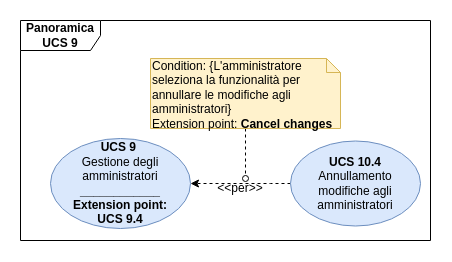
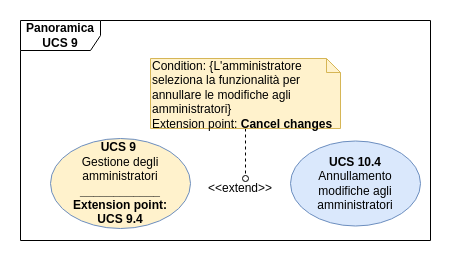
(121, 184) -> (121, 184)
(244, 184) -> none
(241, 189) -> (241, 189)
